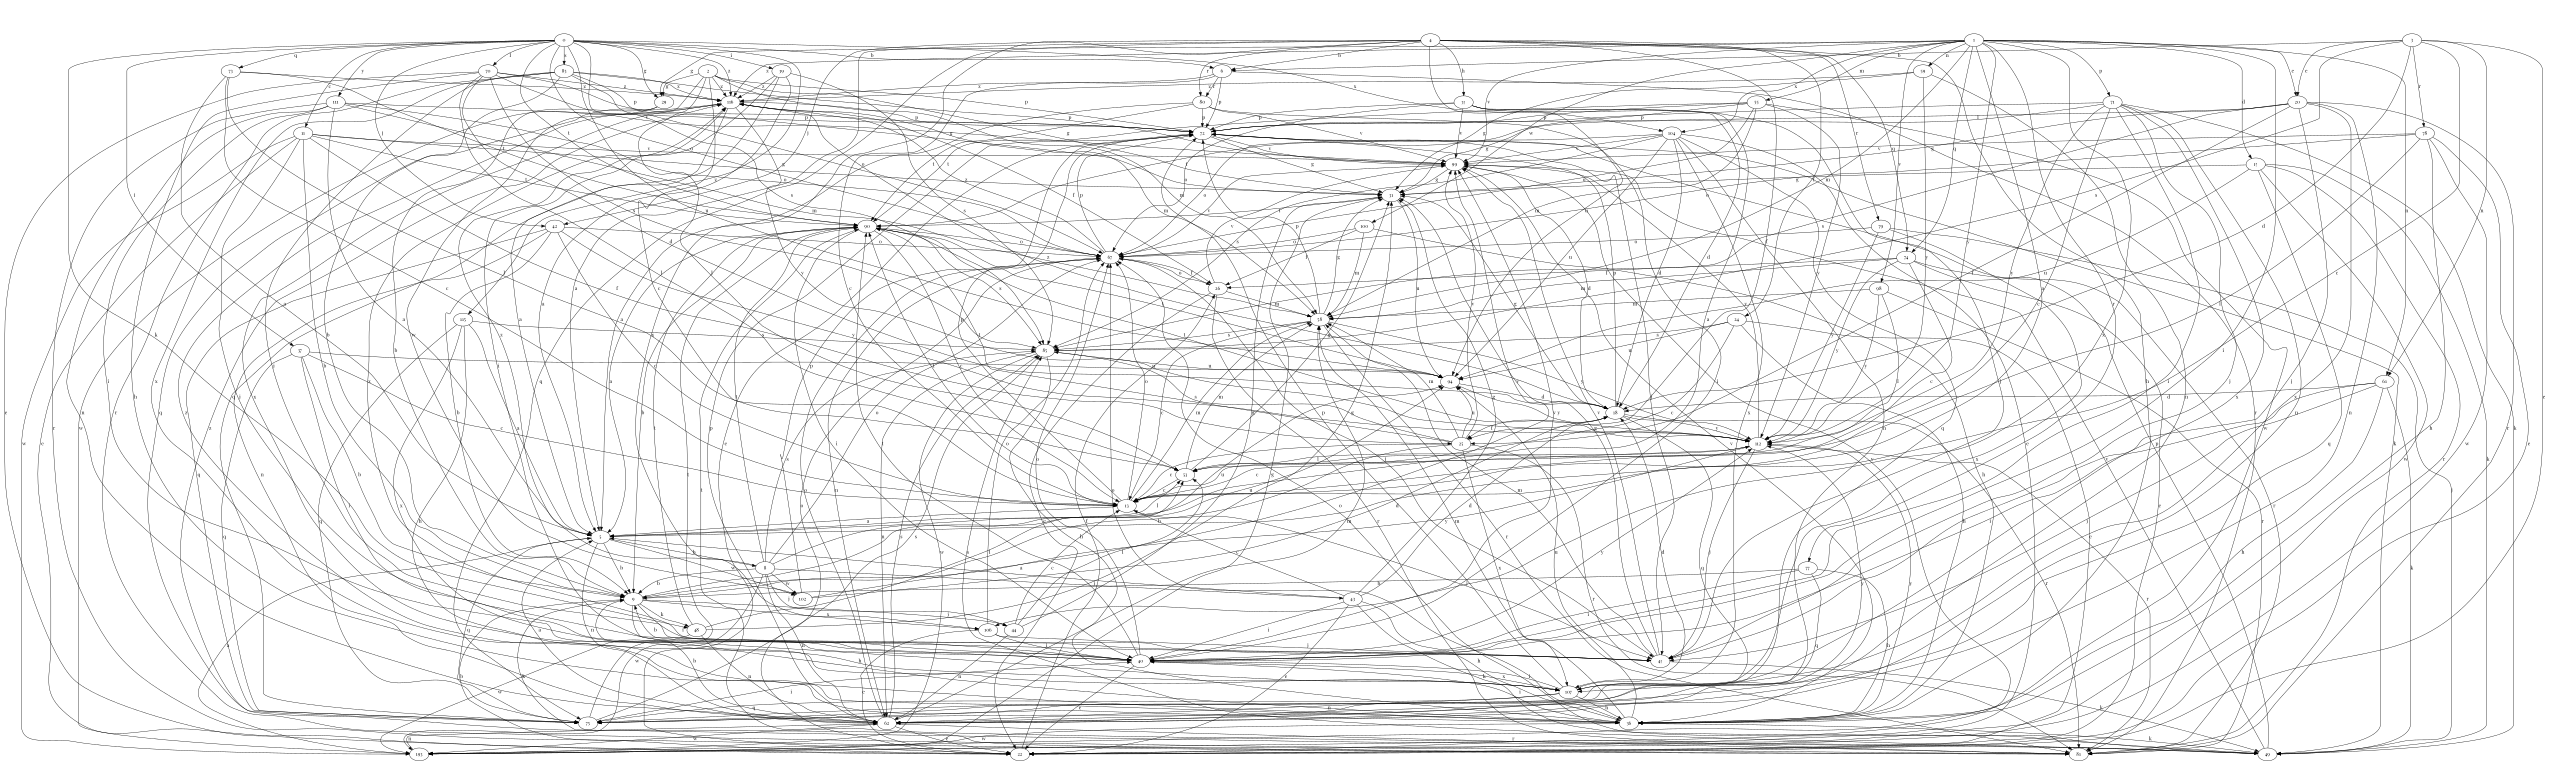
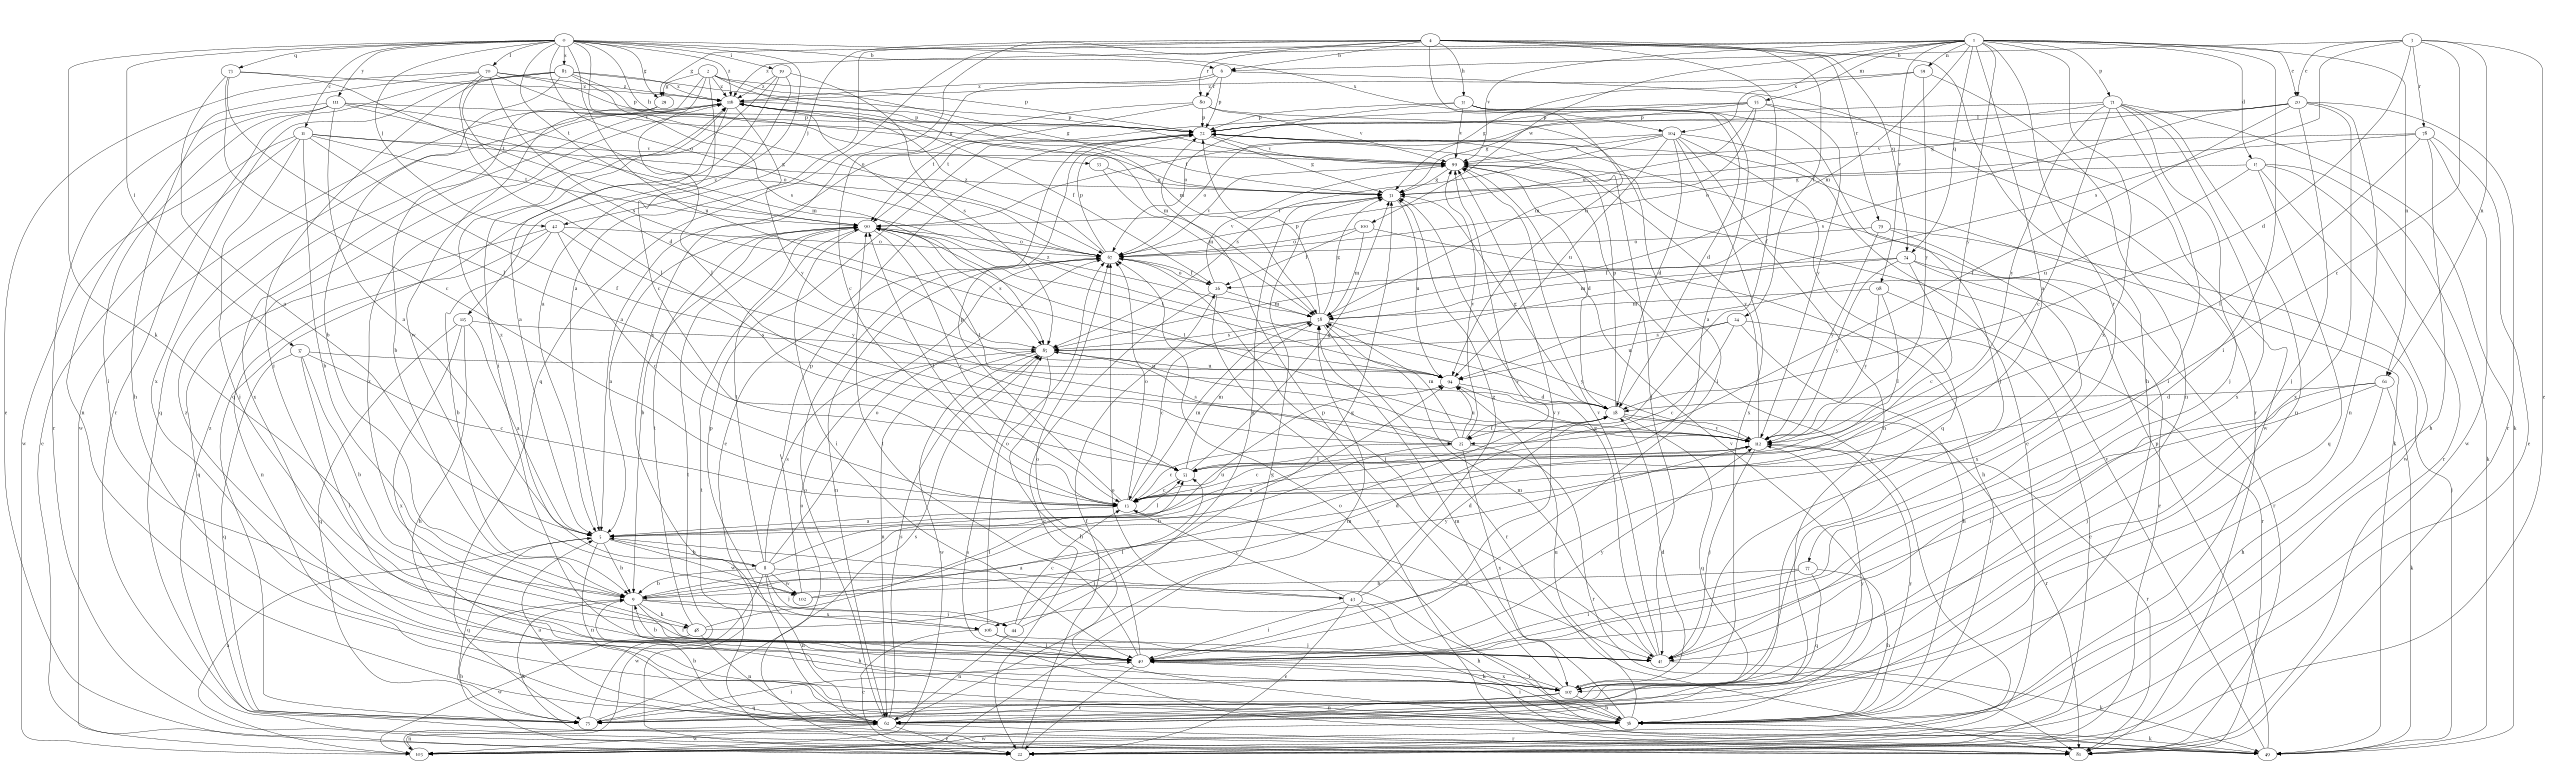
none -> (1099, 164)
(419, 754) -> (419, 754)
